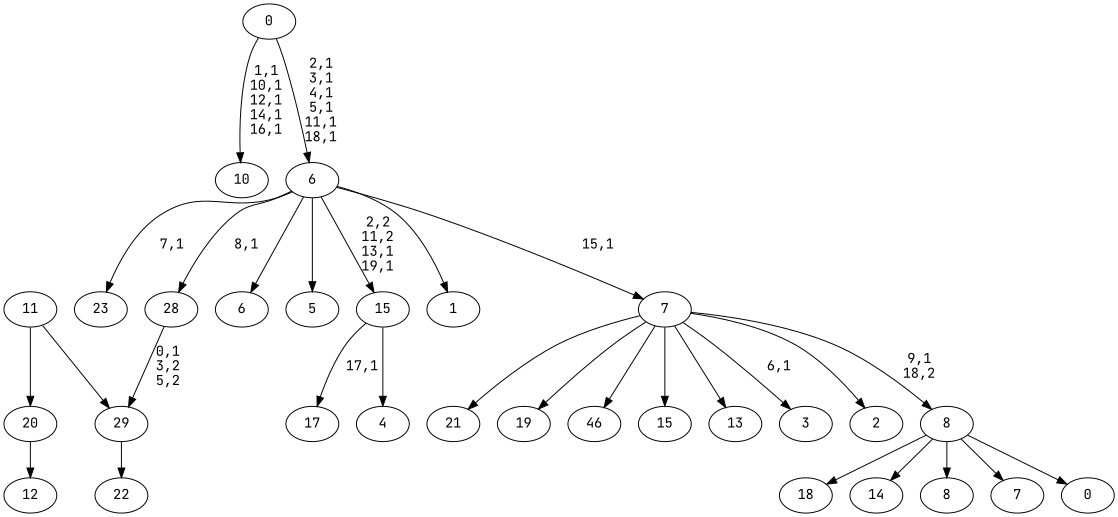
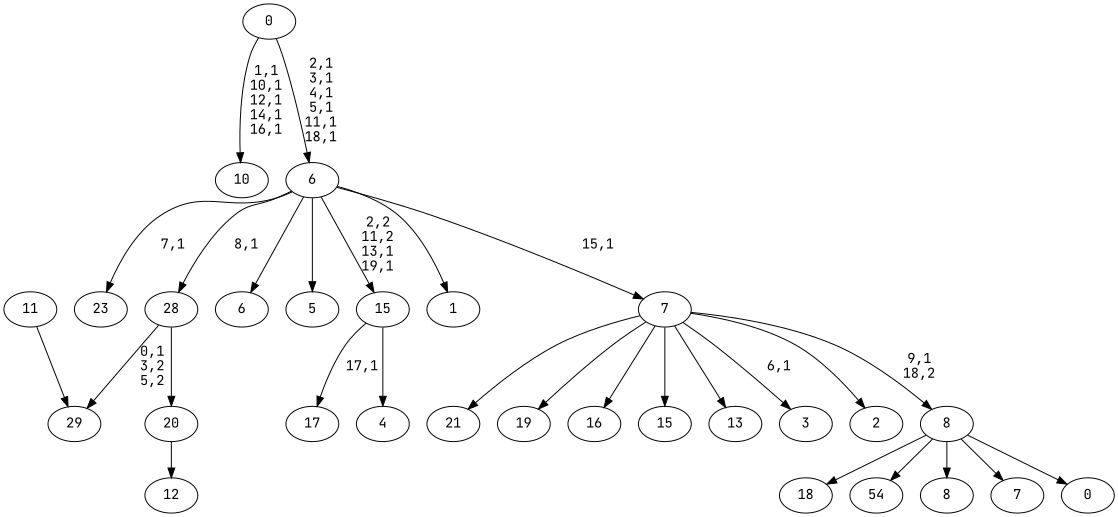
(30, 362) -> (171, 362)
(594, 424) -> (594, 424)
(121, 495) -> none
(876, 495) -> (876, 495)
